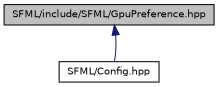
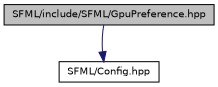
(116, 49) -> (102, 38)
